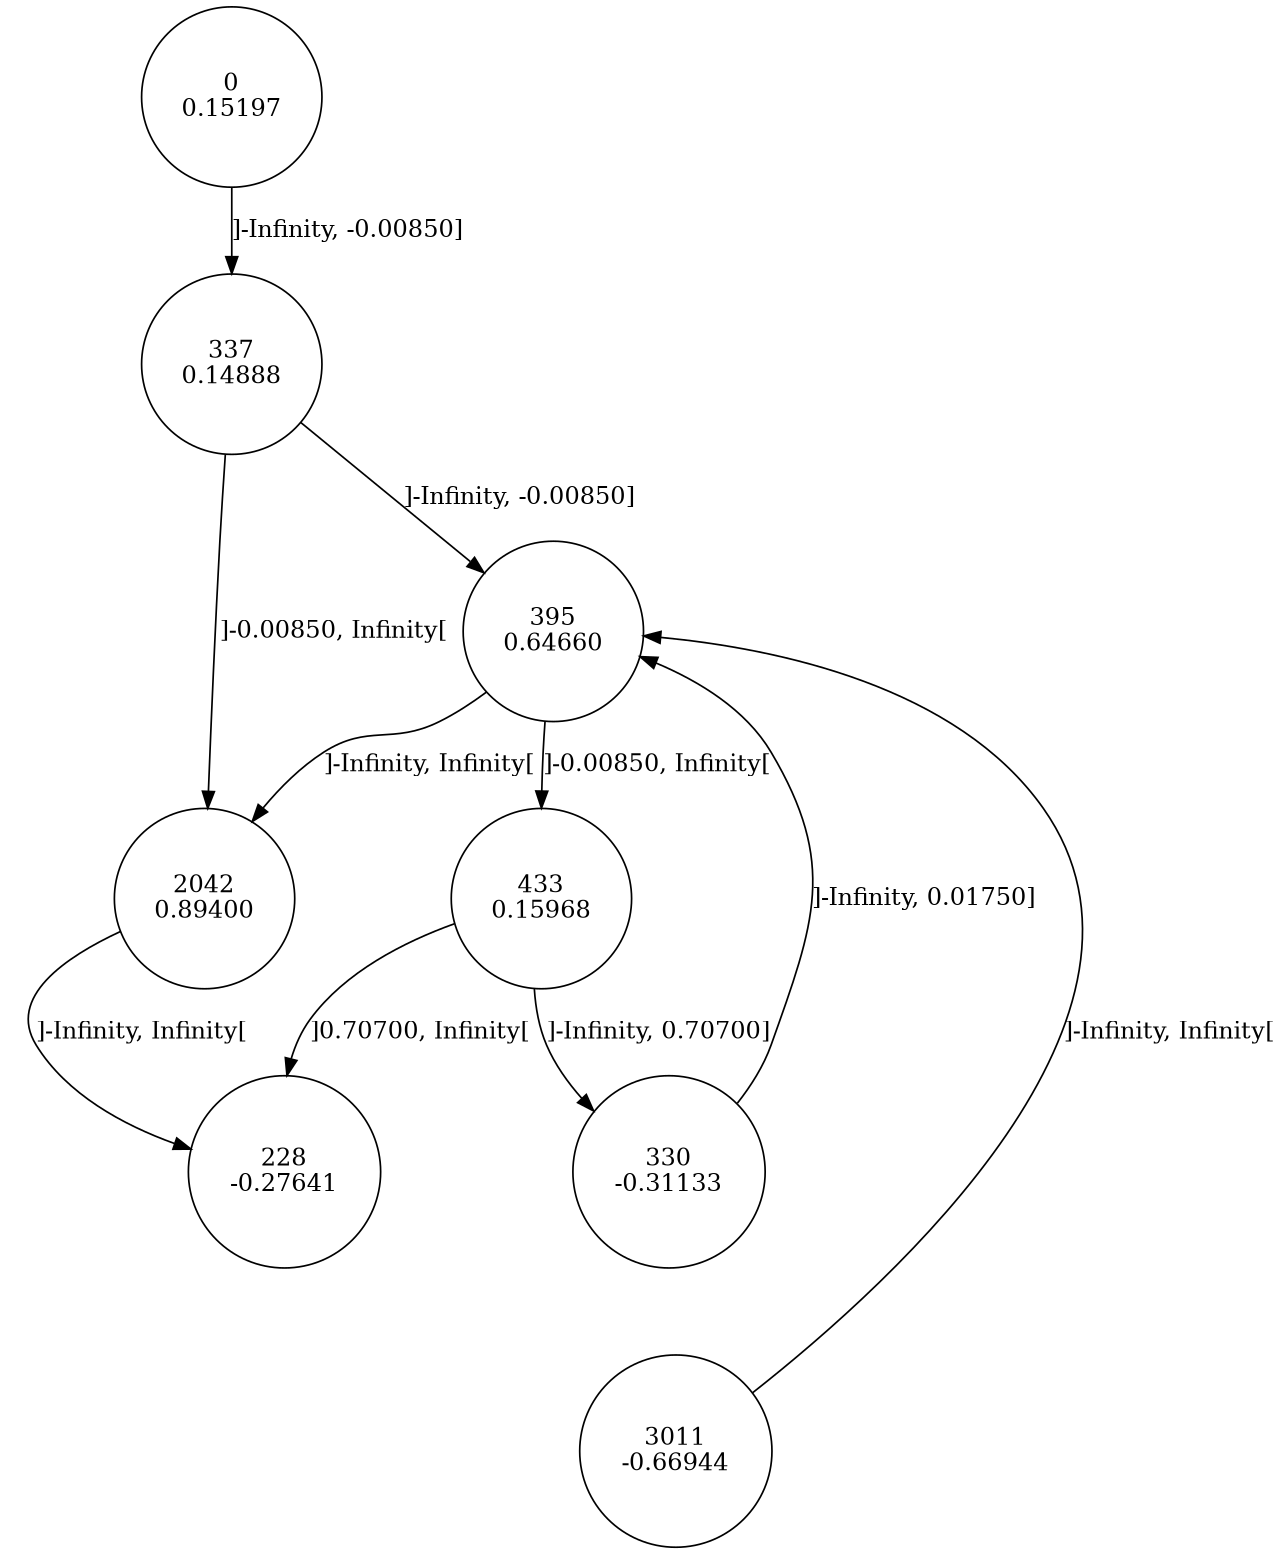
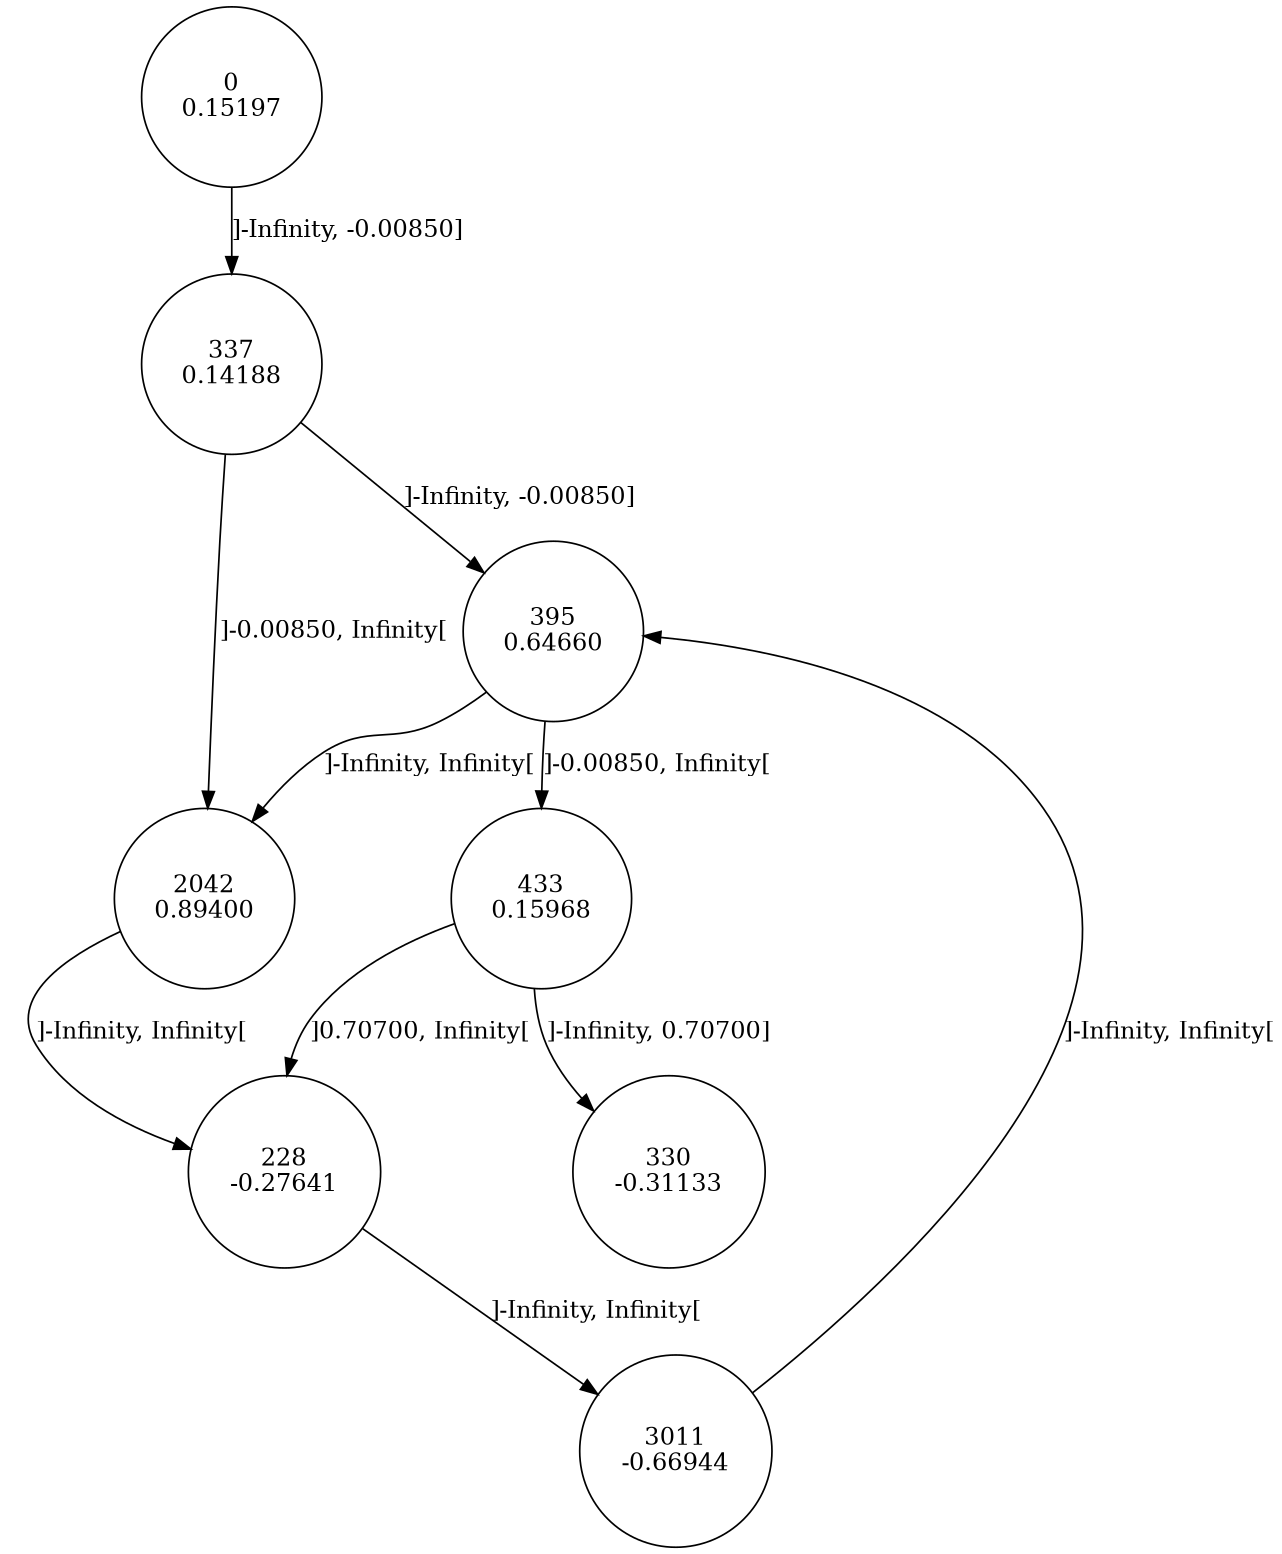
(232, 364) -> (232, 364)
(811, 857) -> none
none -> (473, 1307)
